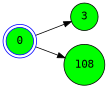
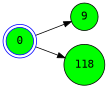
(84, 17) -> (84, 17)
(84, 65) -> (84, 65)
